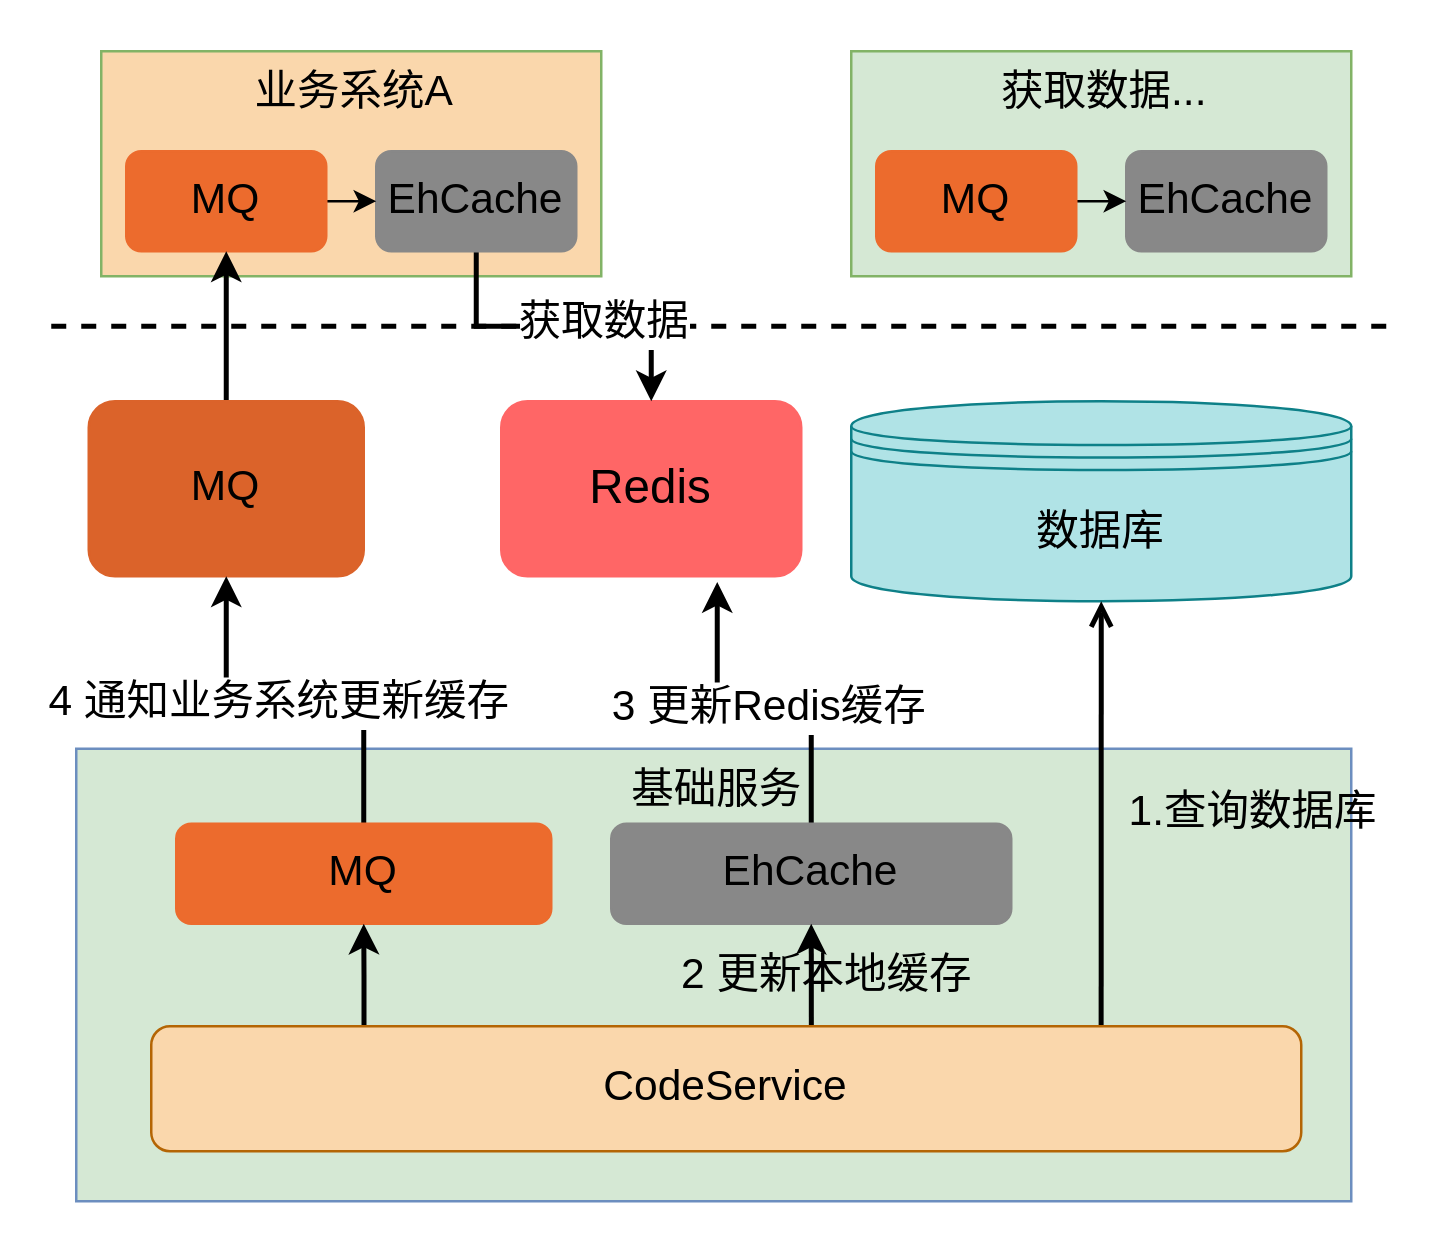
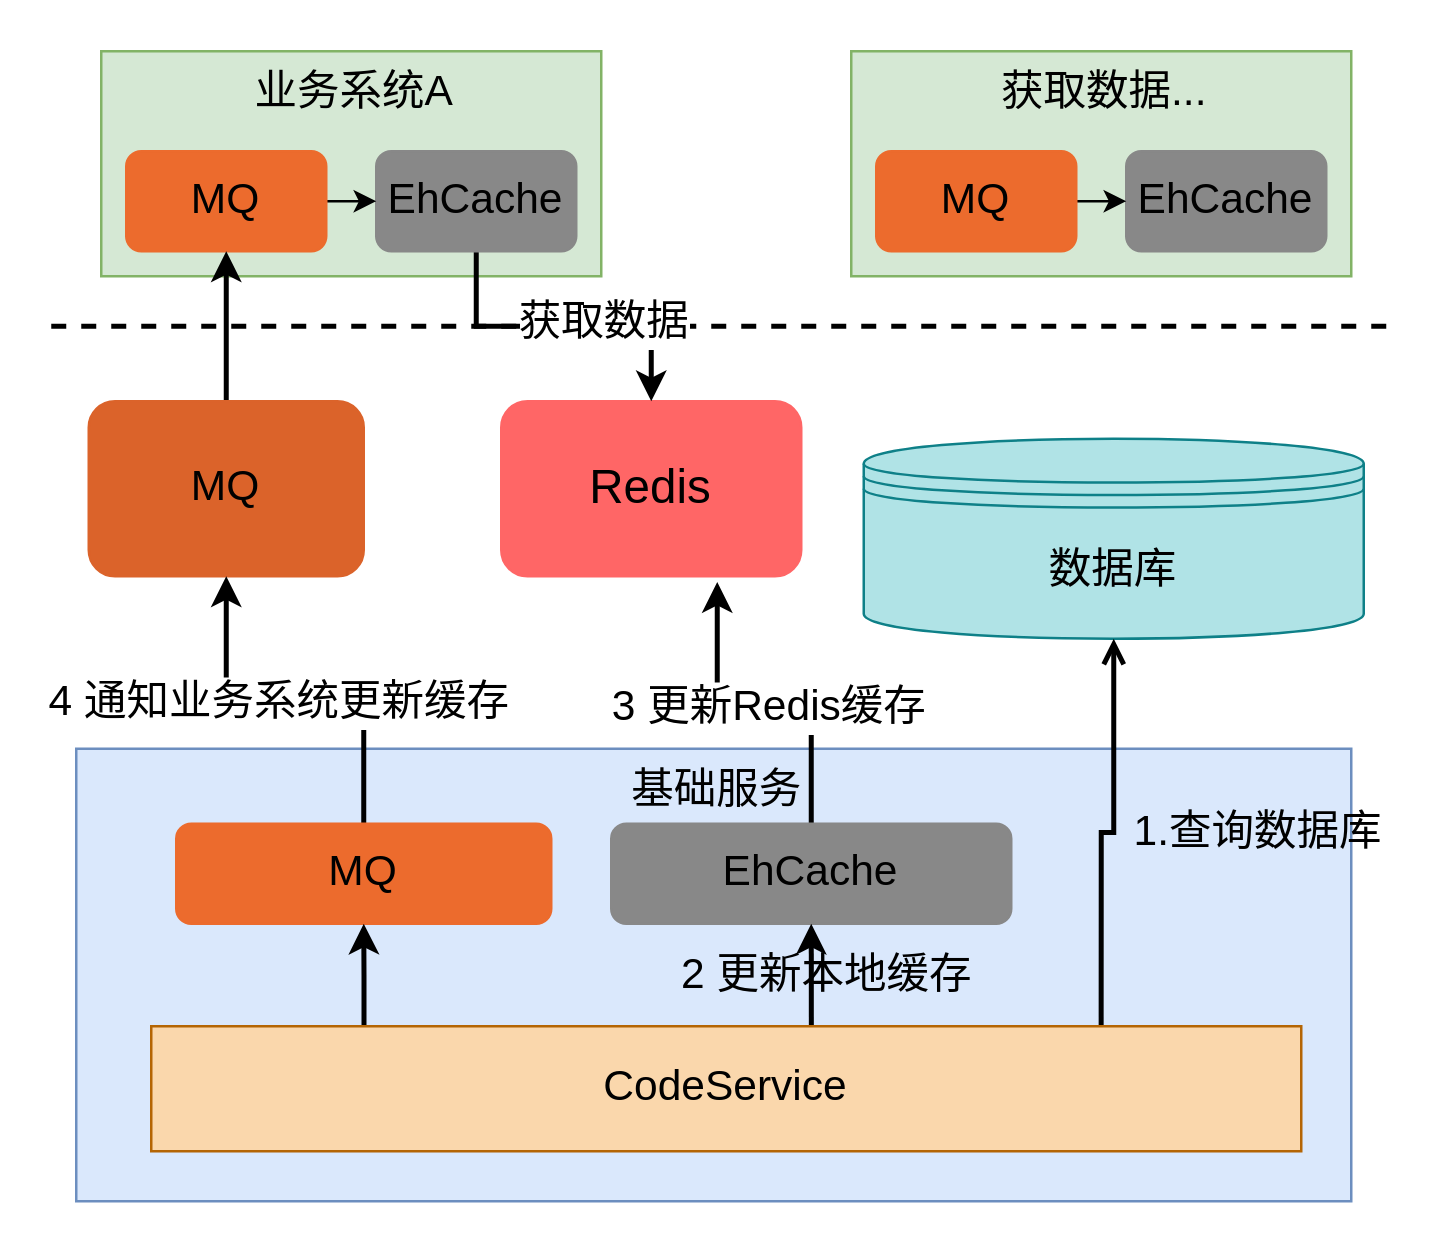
(351, 164) -> (351, 164)
(1101, 501) -> (1114, 539)
(714, 975) -> (714, 975)
(726, 1089) -> (726, 1089)
